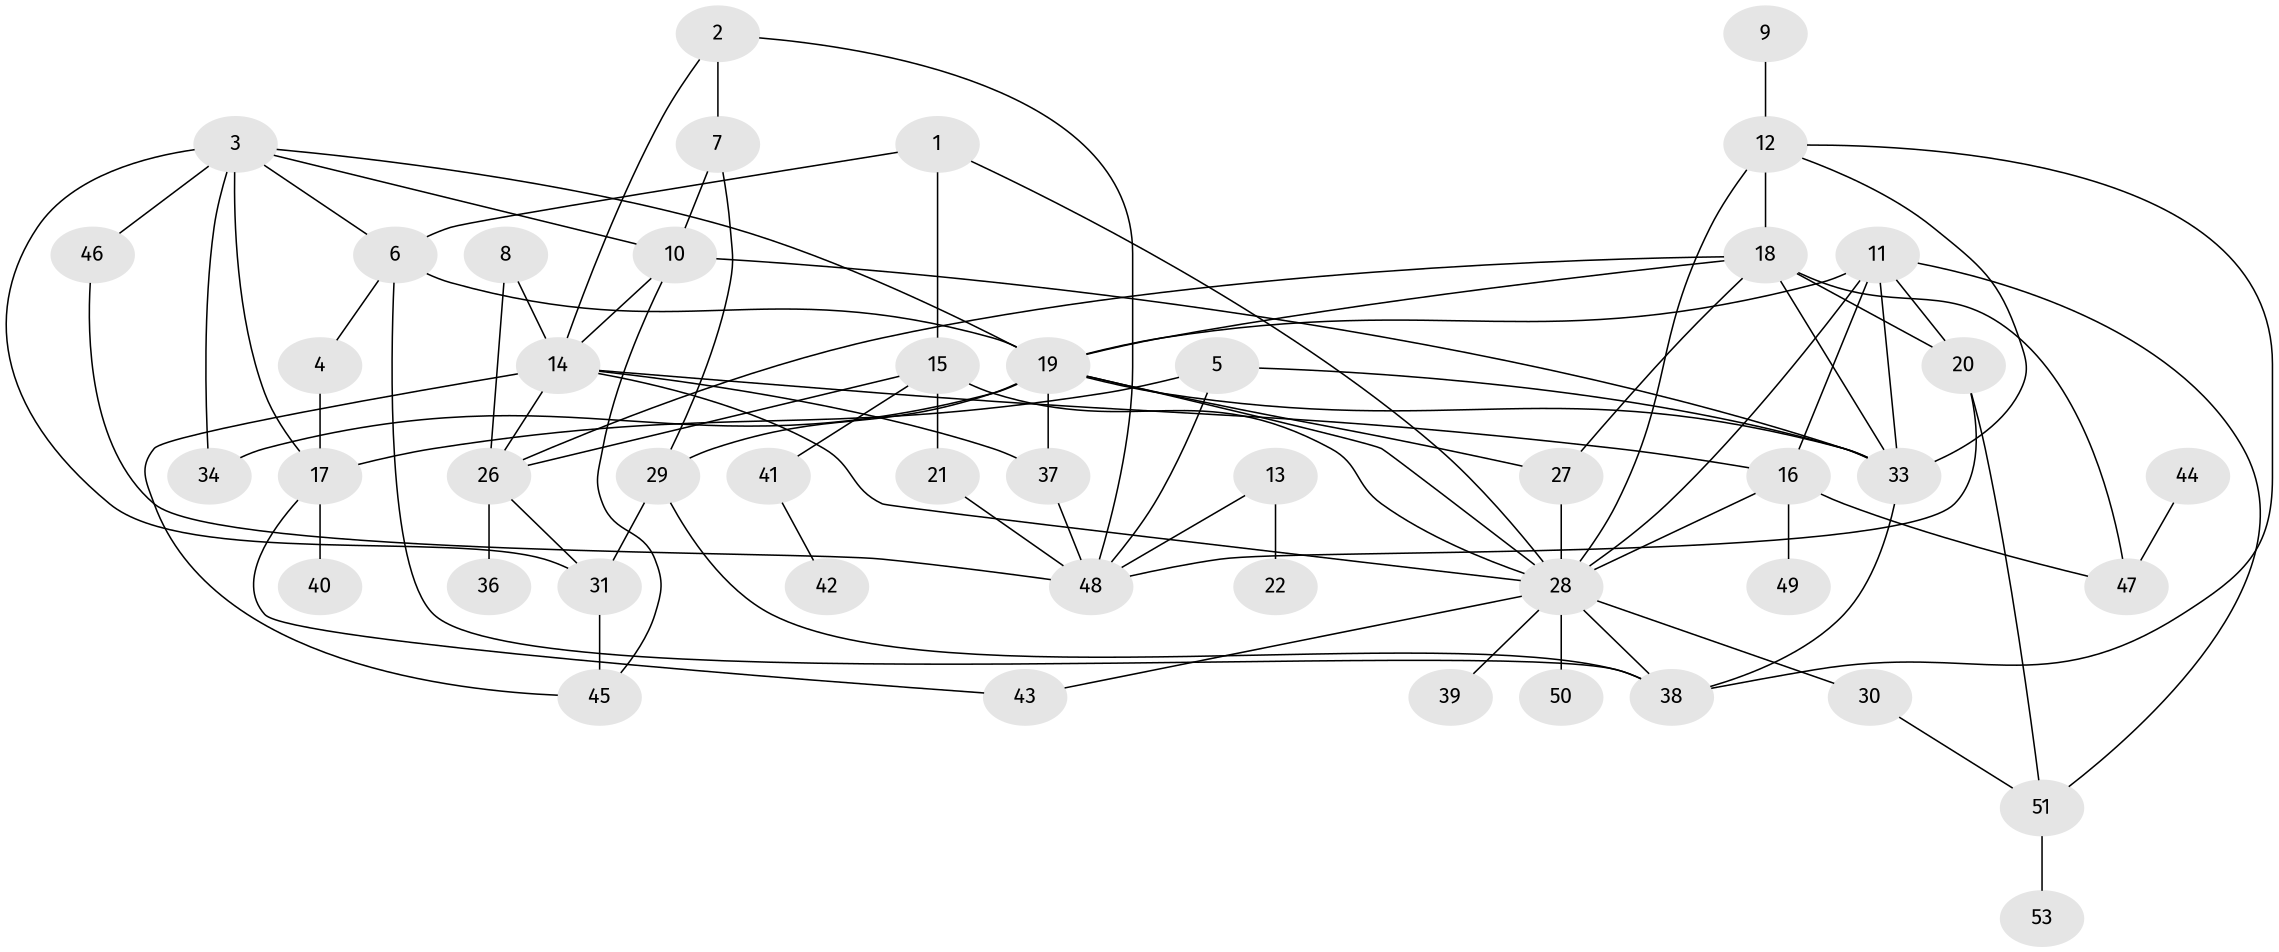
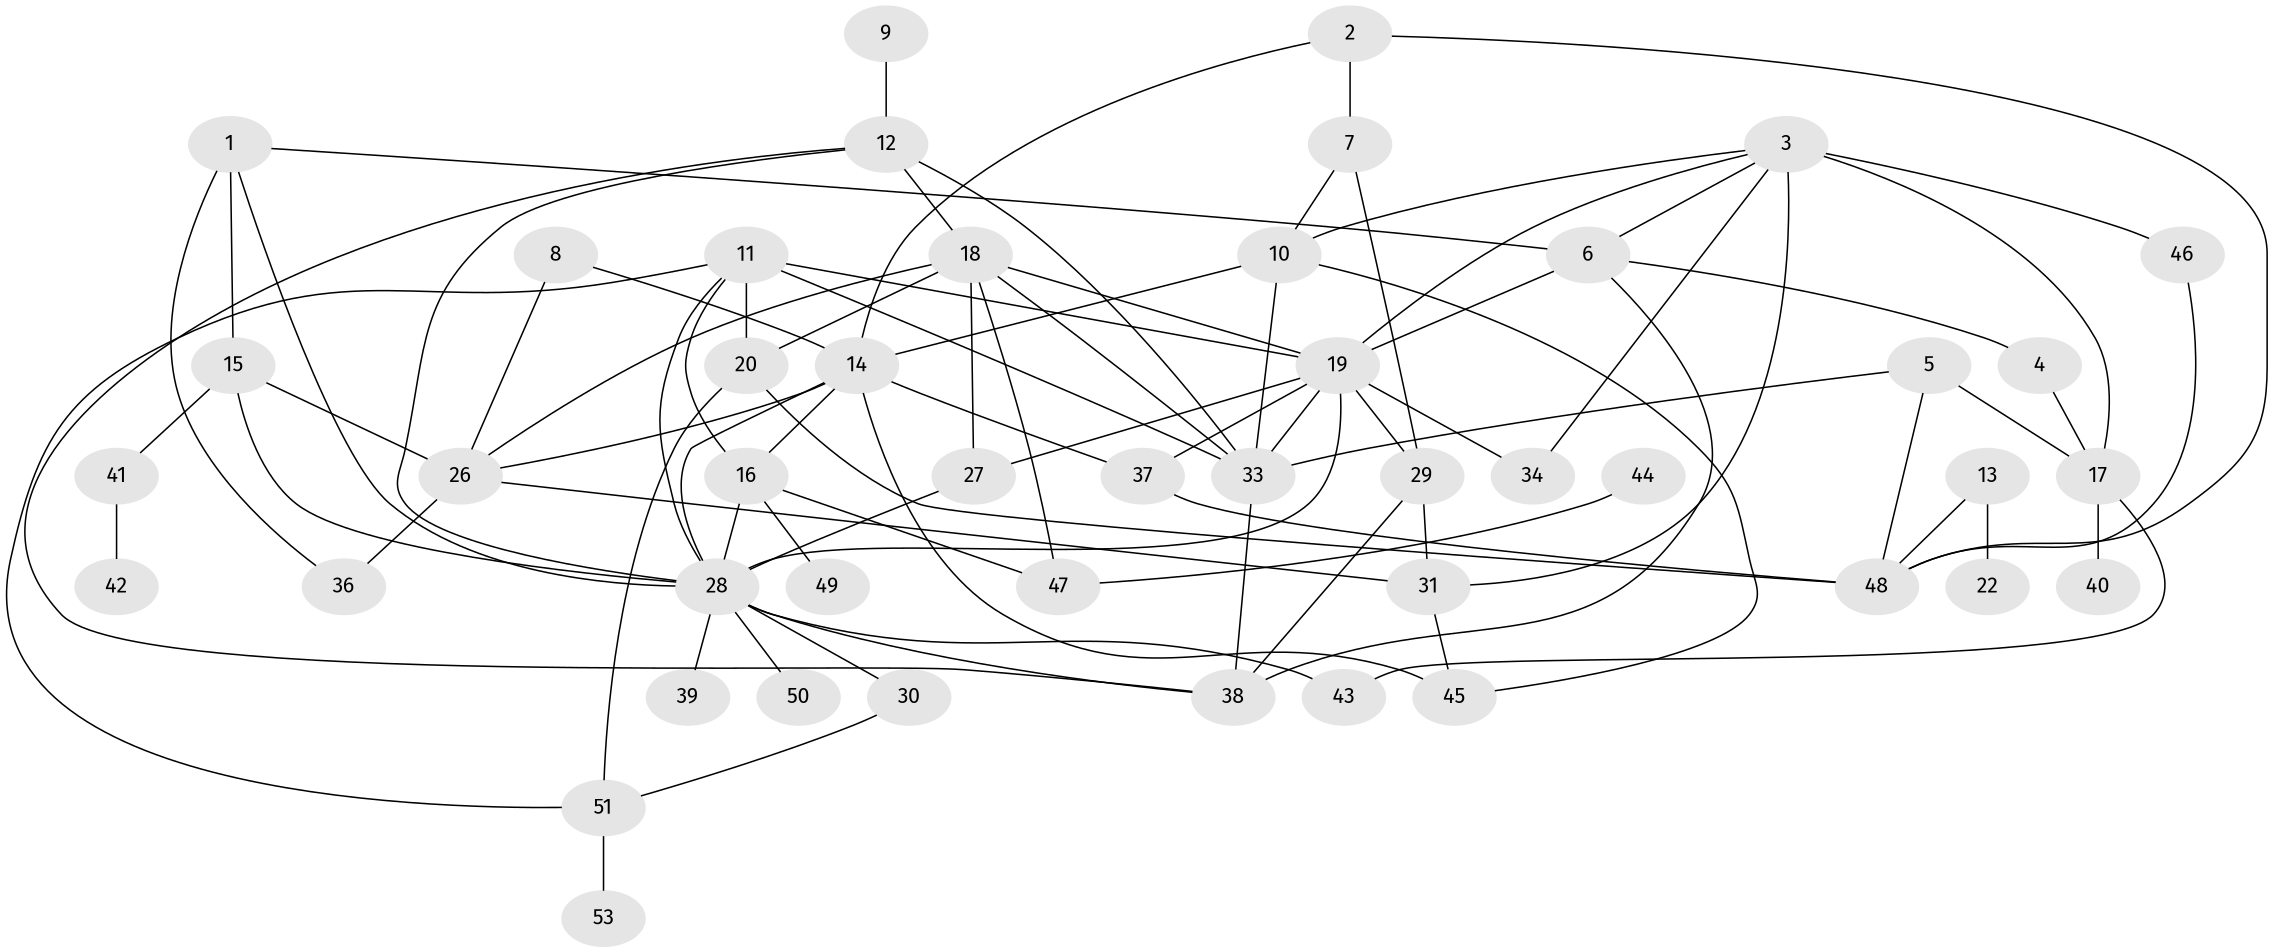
none -> (177, 390)
(938, 476) -> none
